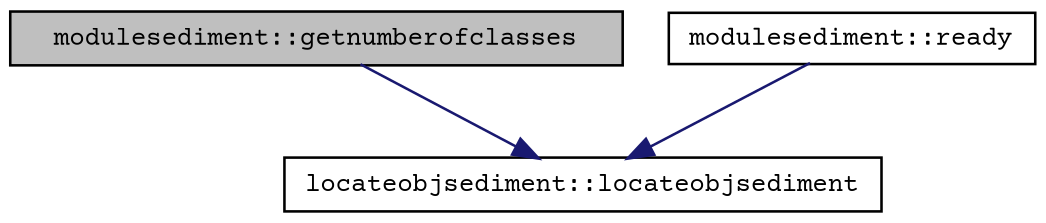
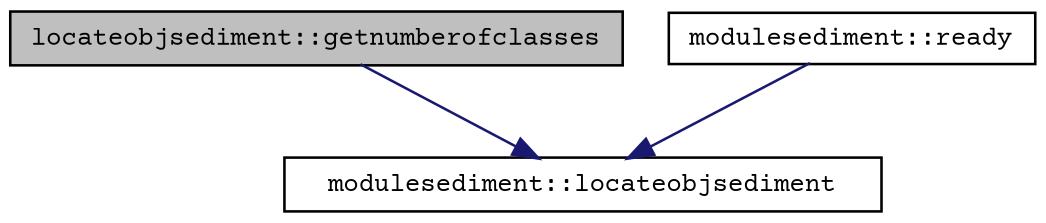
(316, 38) -> (316, 38)
(583, 184) -> (583, 184)
